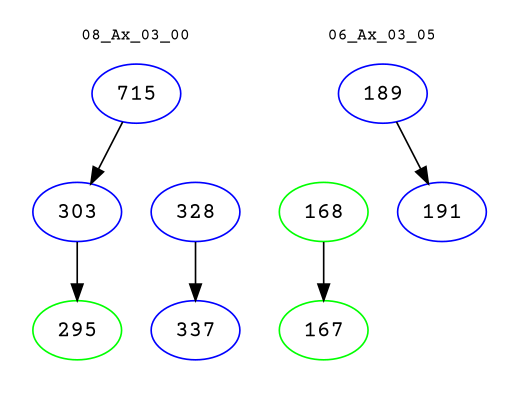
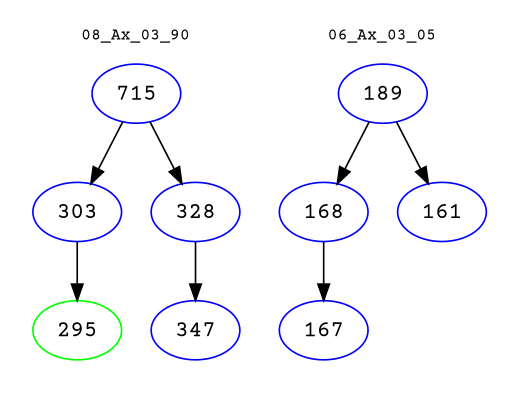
(136, 35) -> (136, 35)
none -> (162, 145)
none -> (357, 145)
(324, 212) -> (324, 212)
(442, 212) -> (442, 212)
(196, 330) -> (196, 330)
(324, 330) -> (324, 330)
